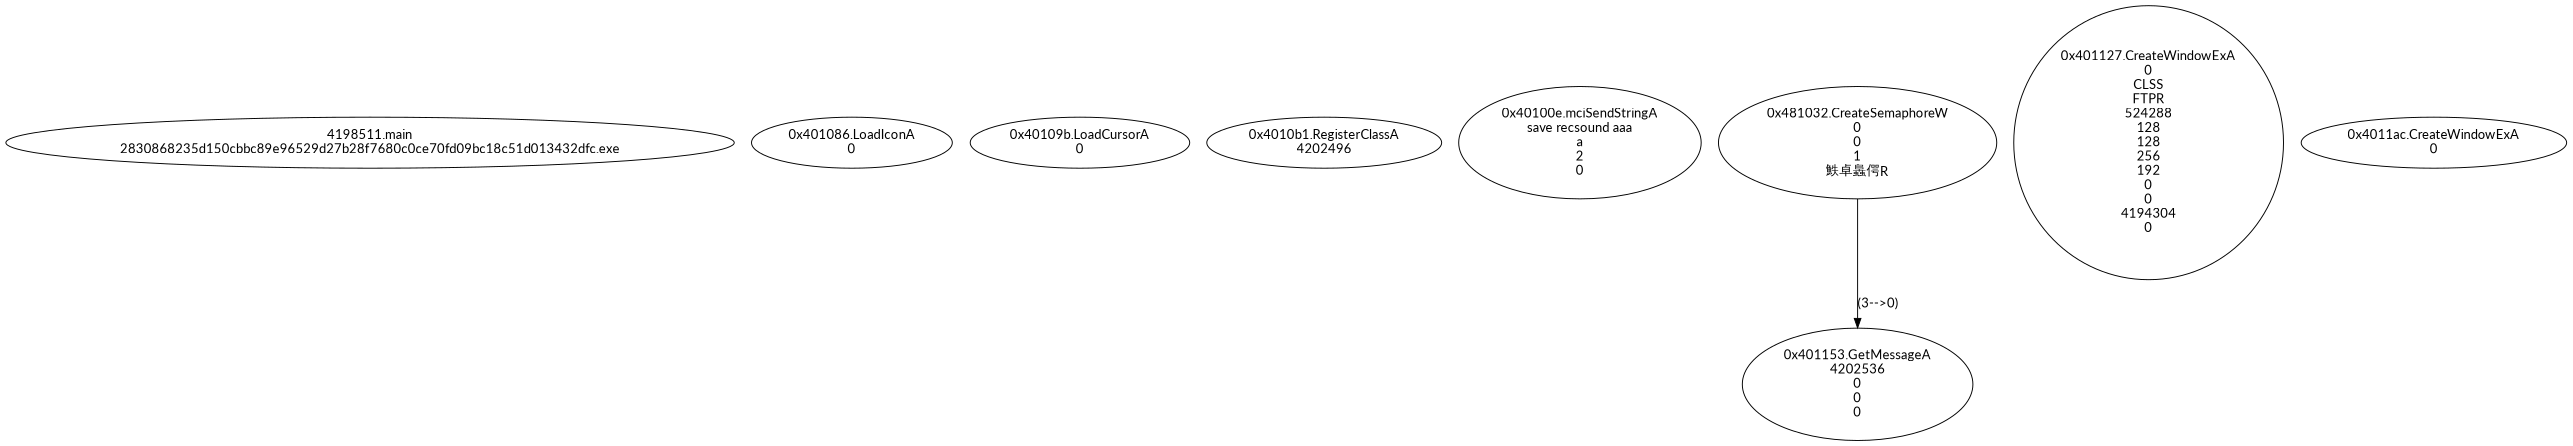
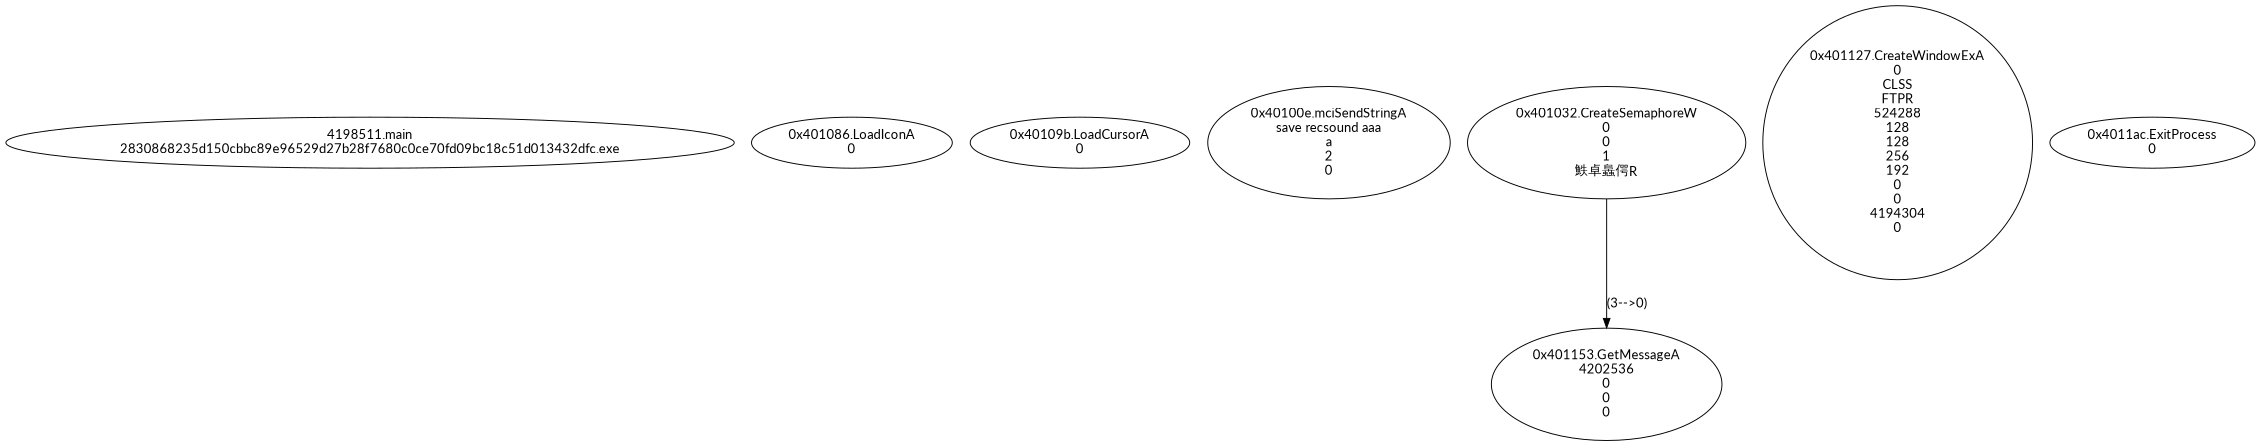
(1324, 143) -> none
(1858, 143) -> (1607, 143)
(2434, 143) -> (2152, 143)
